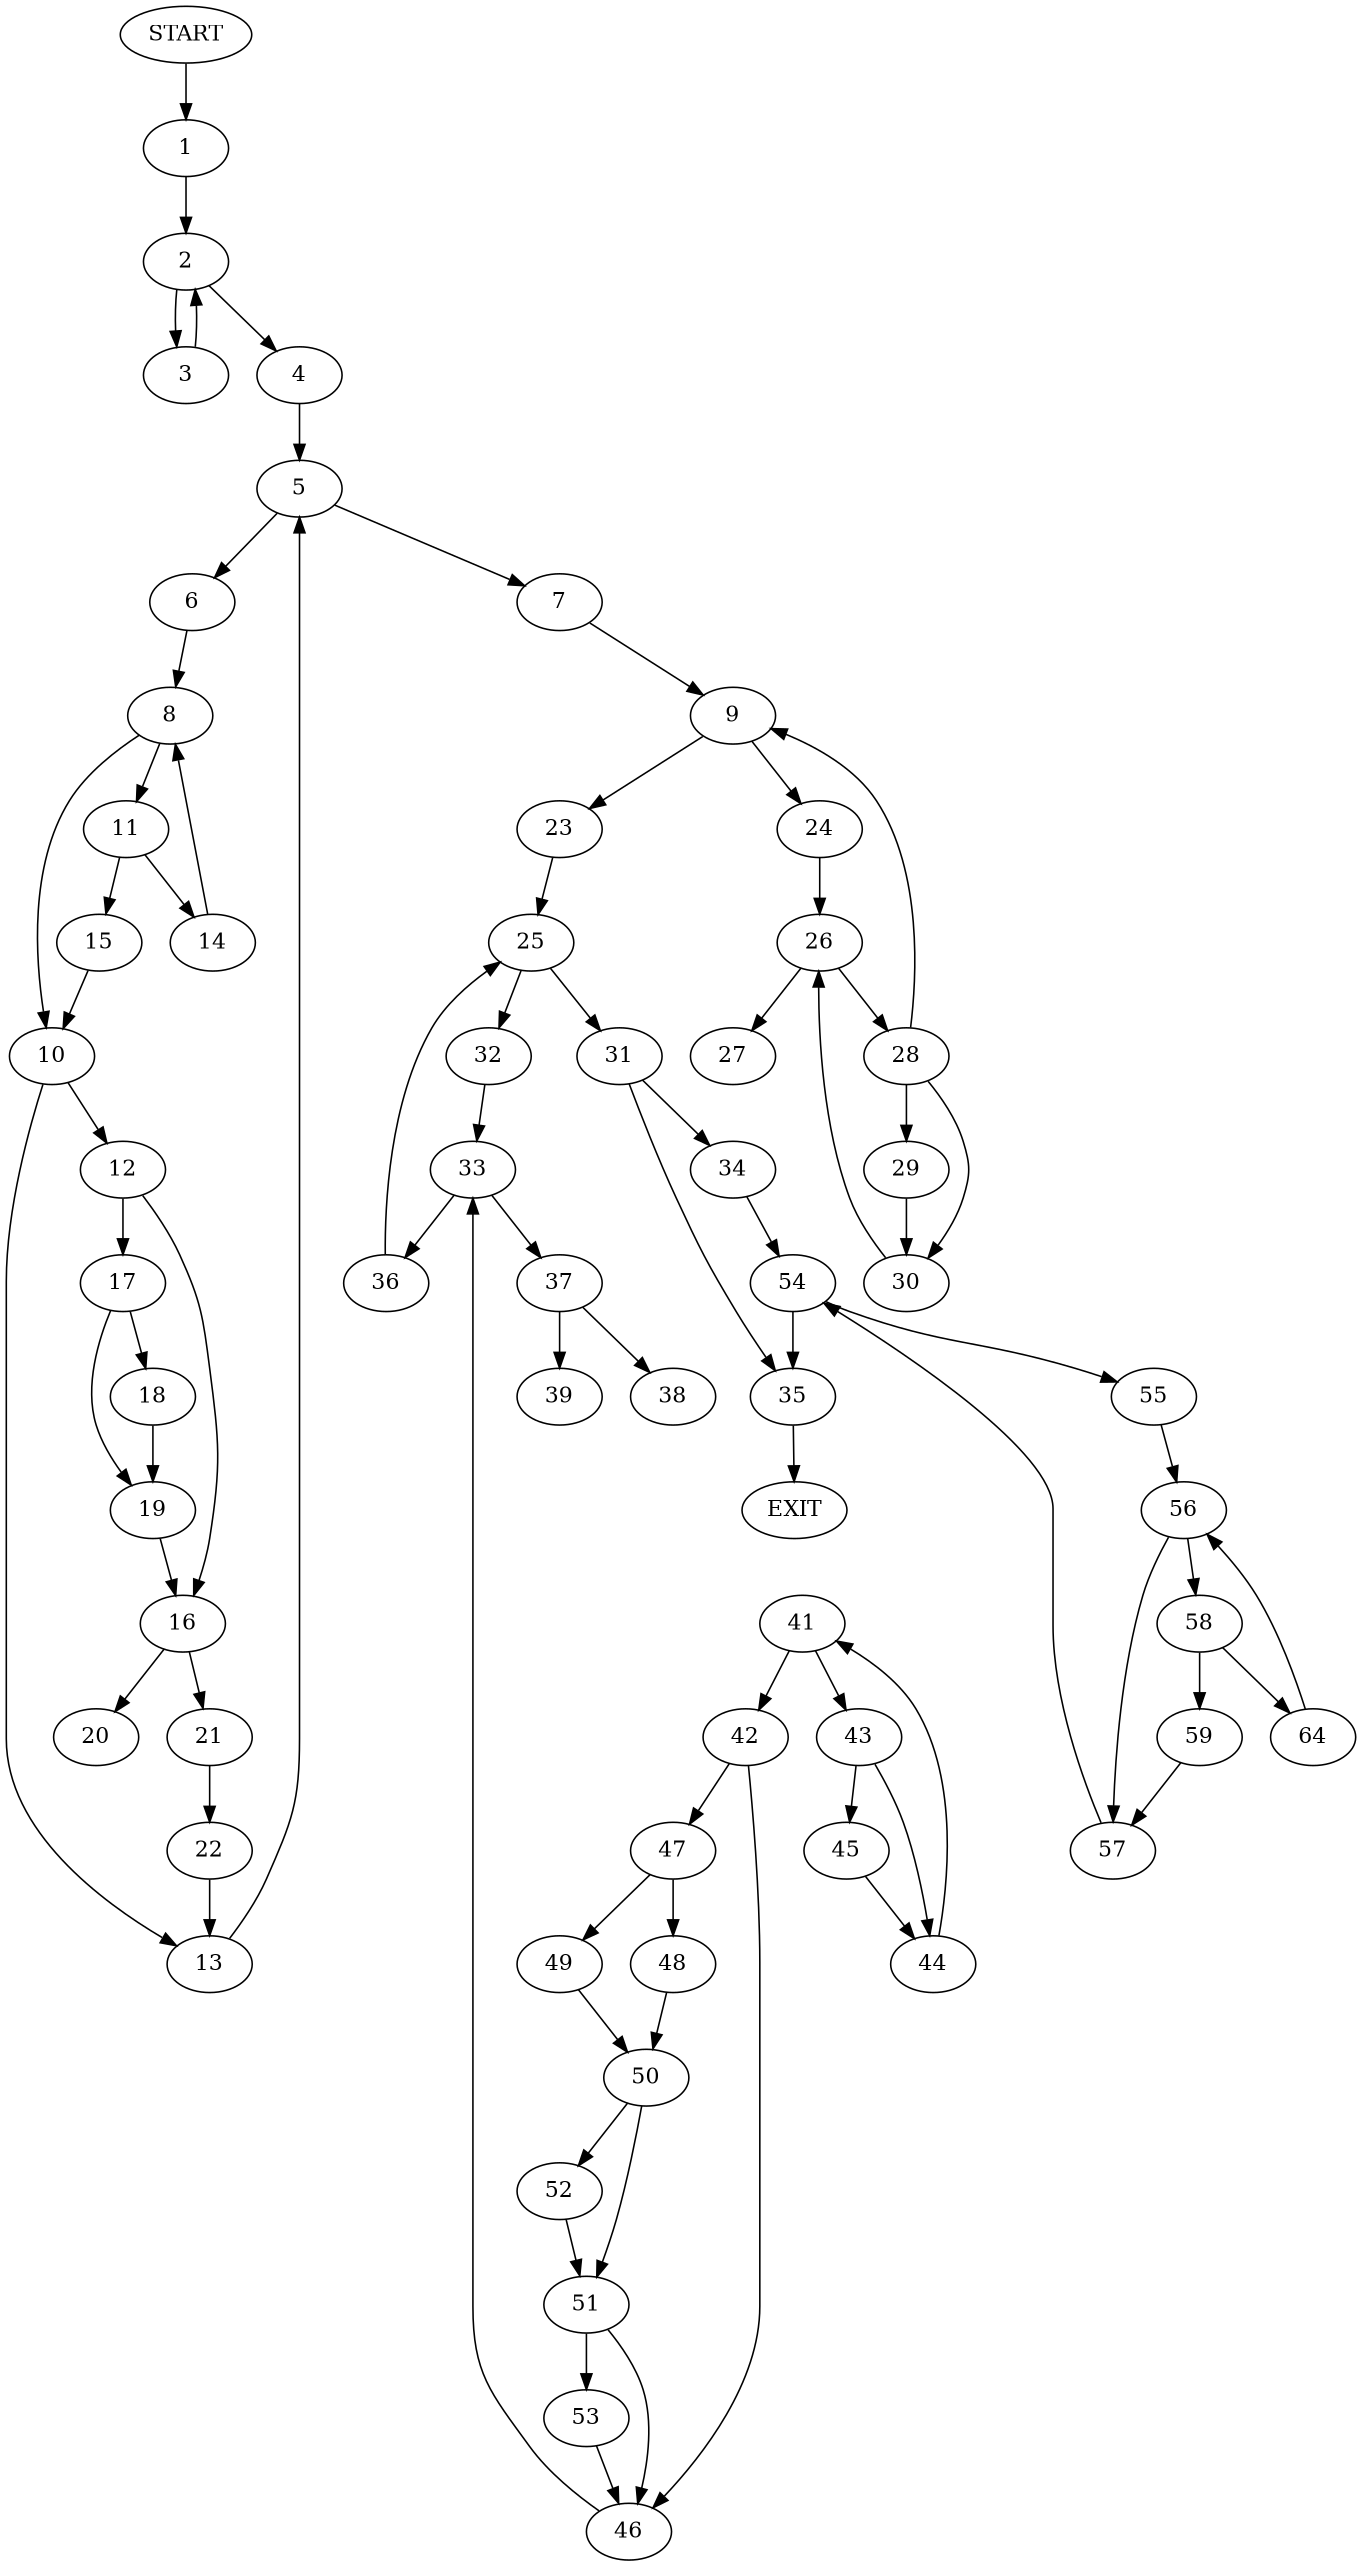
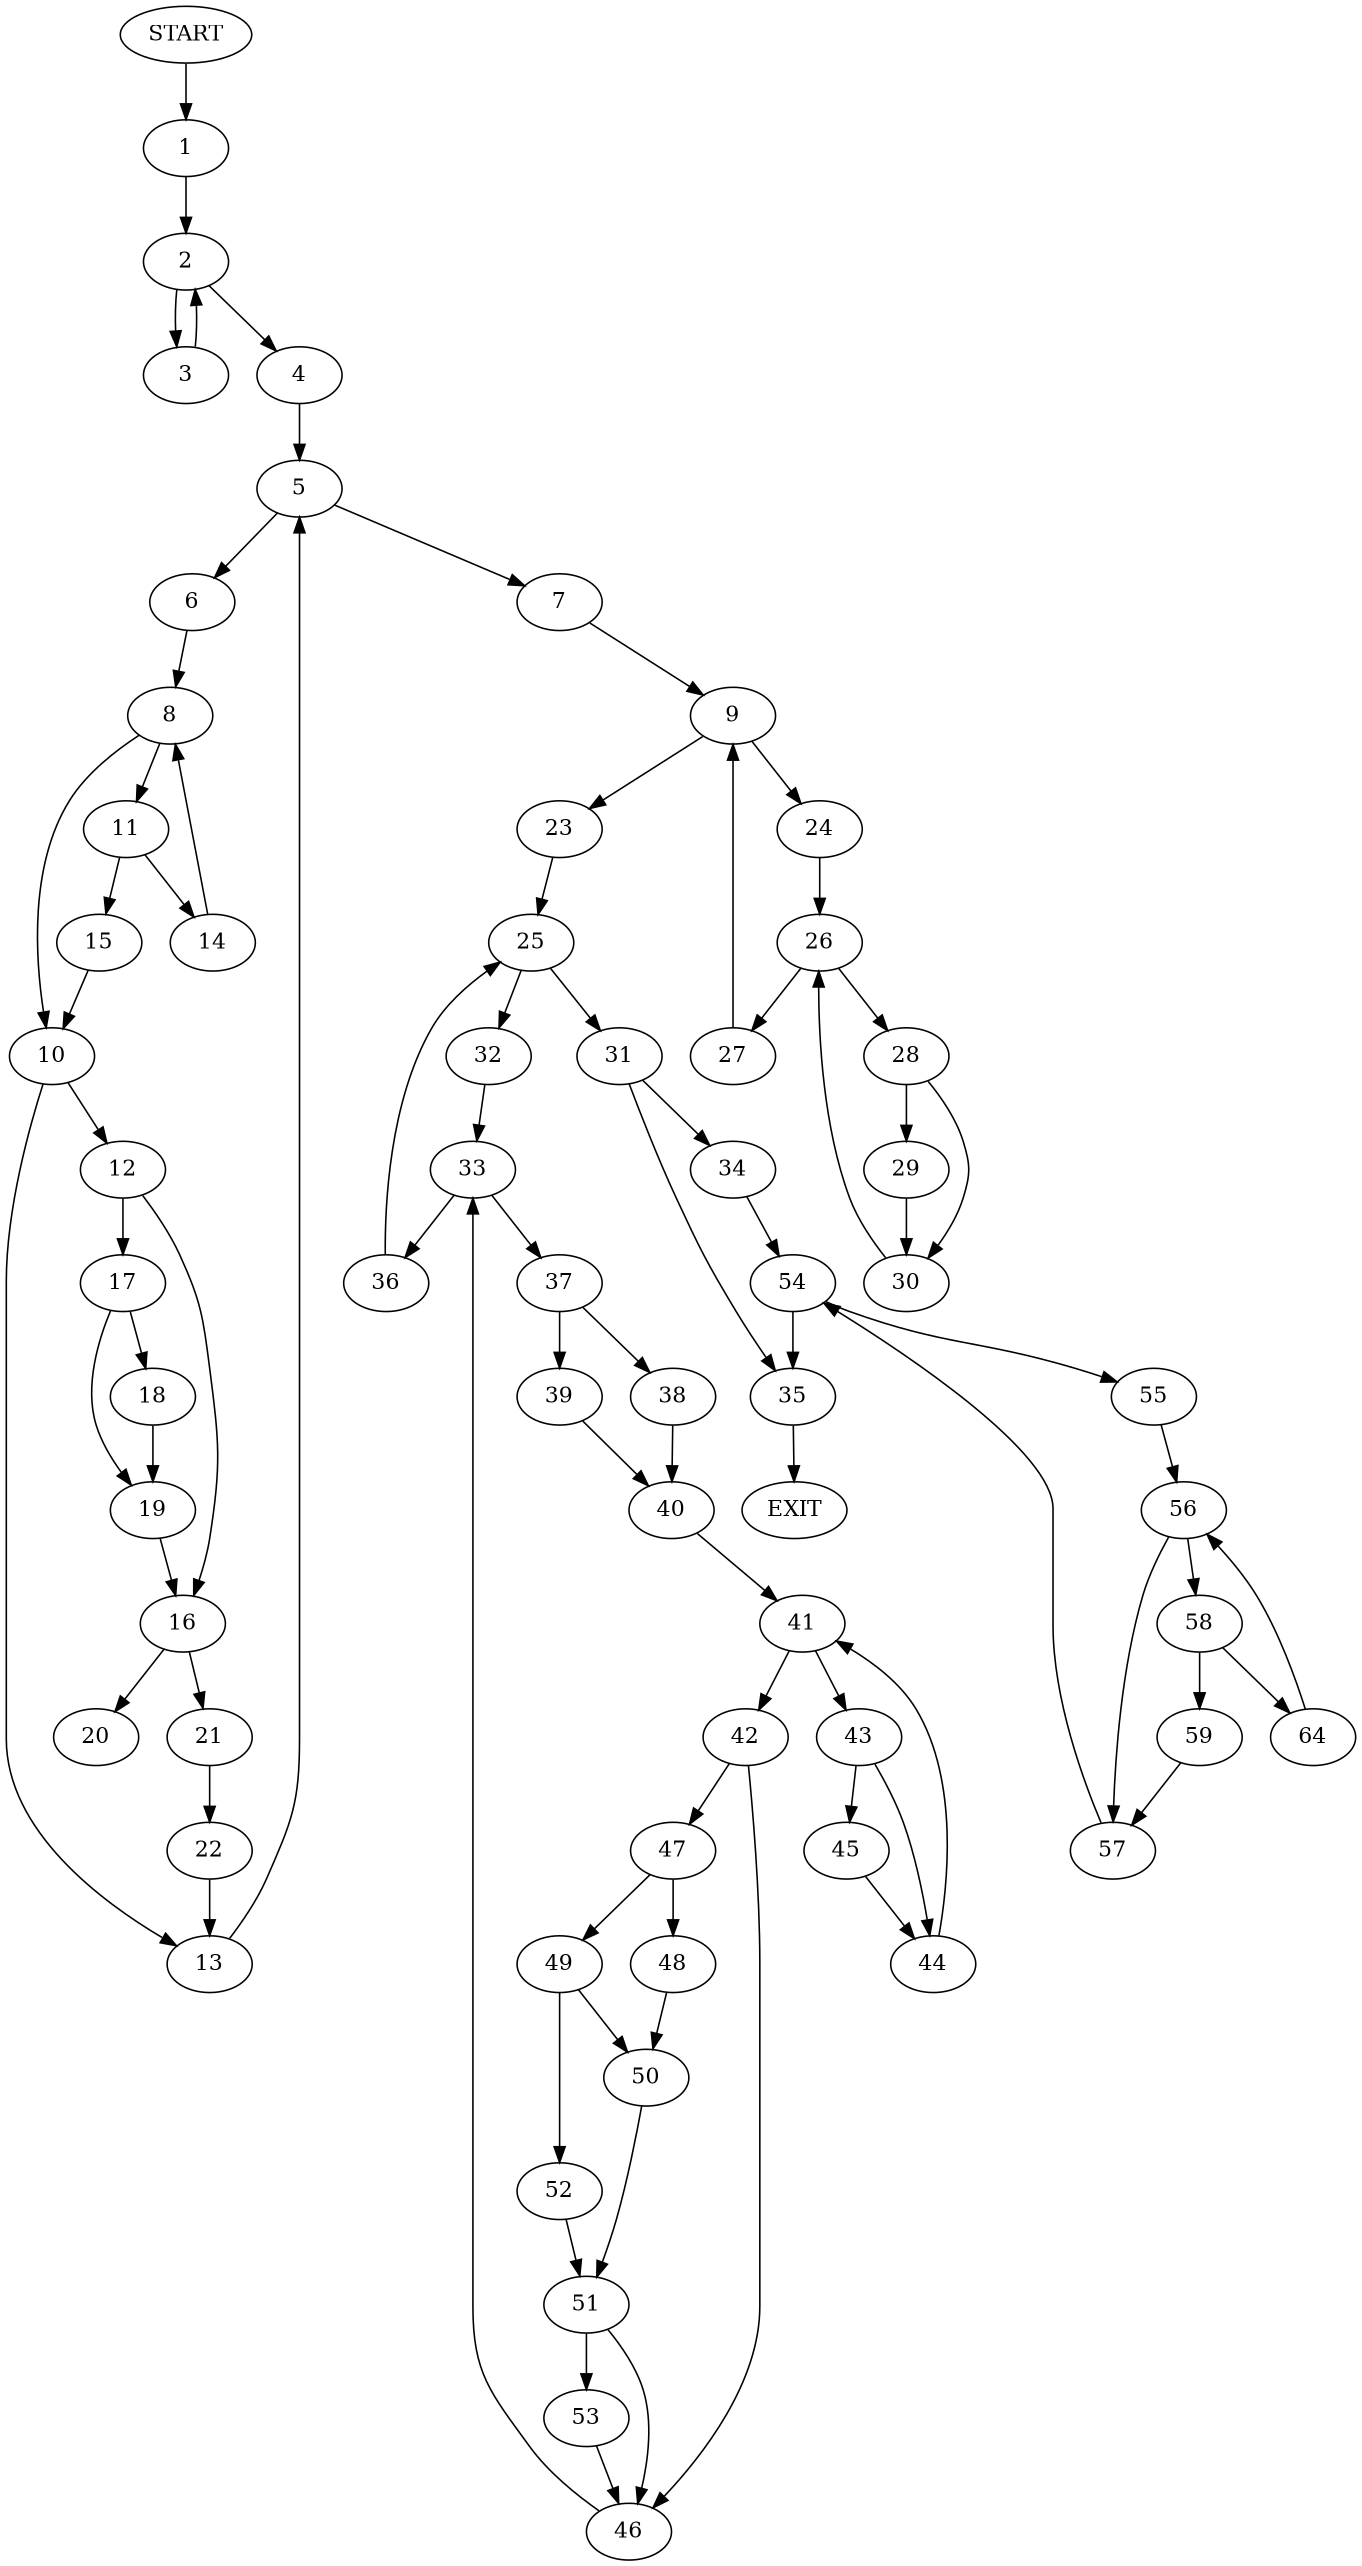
(901, 855) -> (733, 894)
none -> (672, 1510)
(608, 2128) -> (560, 2070)
